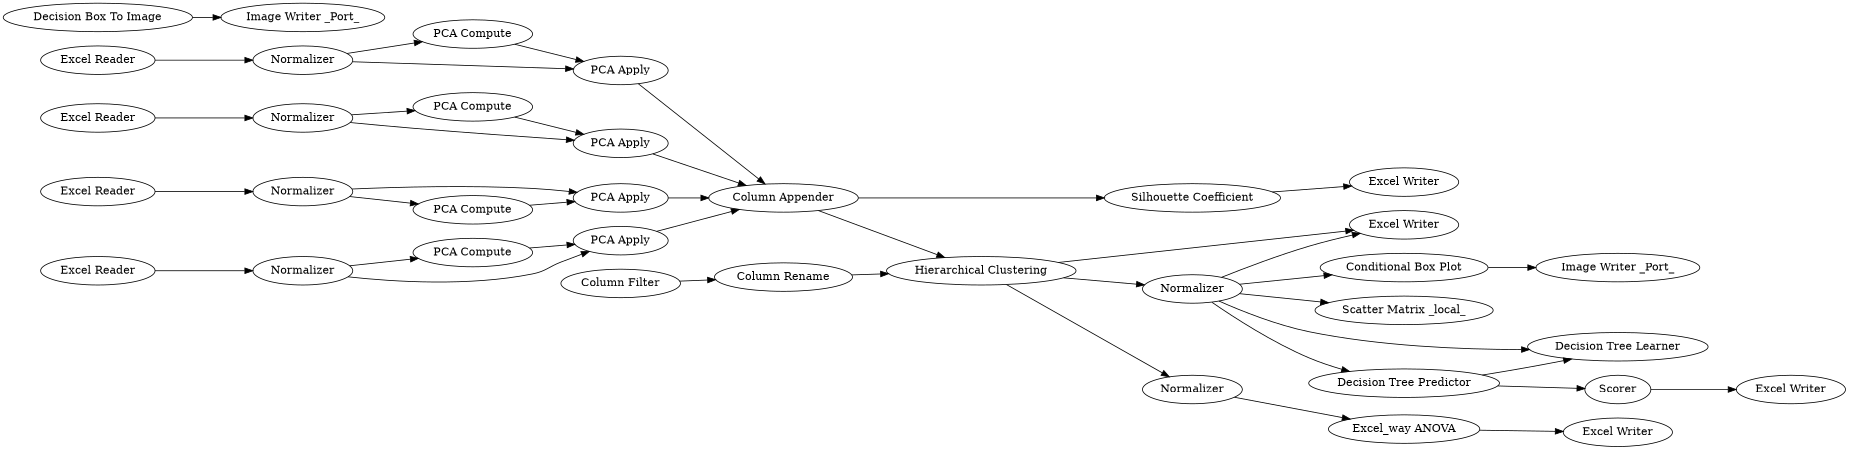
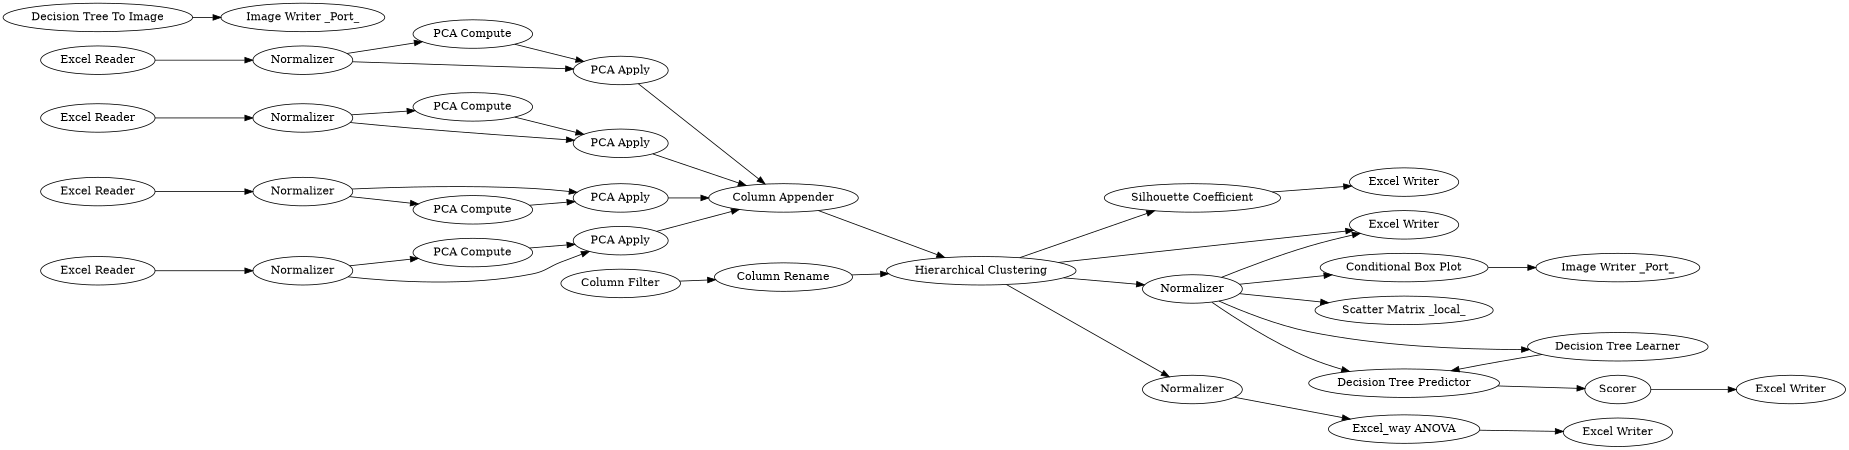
(98, 17) -> (98, 17)
(977, 198) -> (1083, 236)
(1523, 368) -> (1501, 361)
